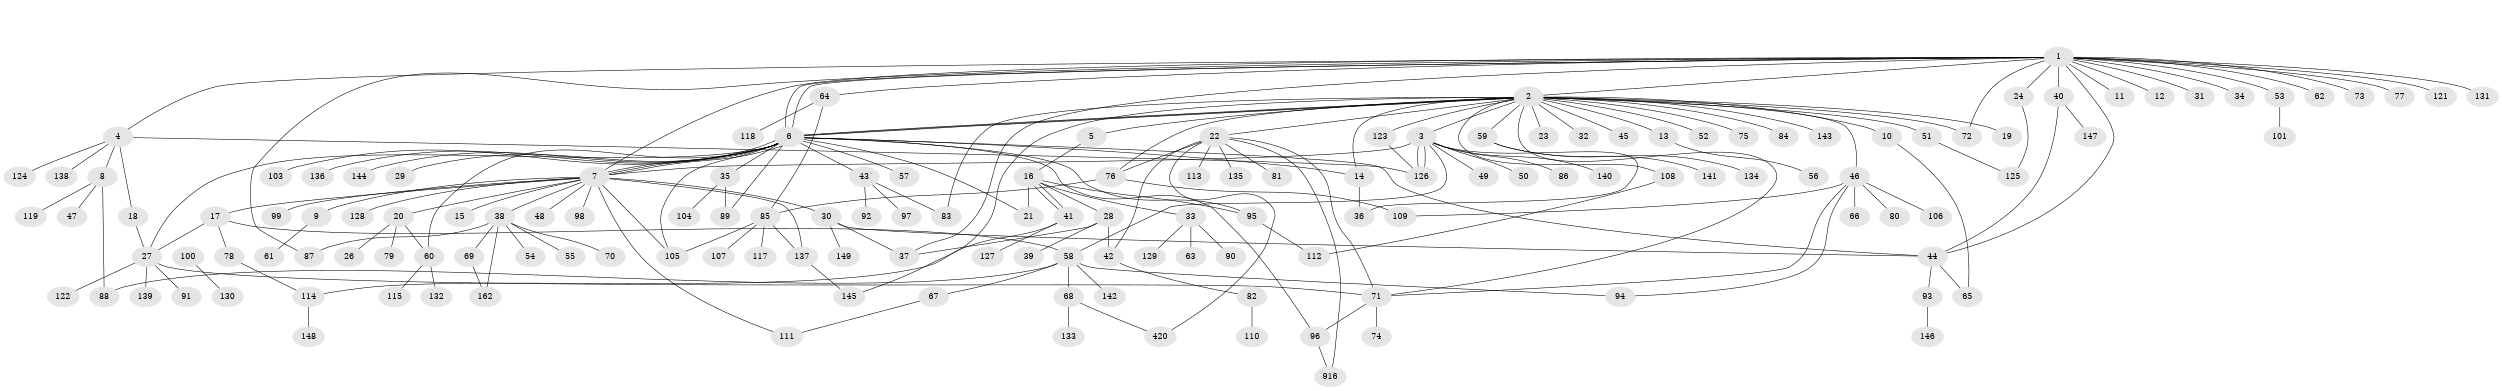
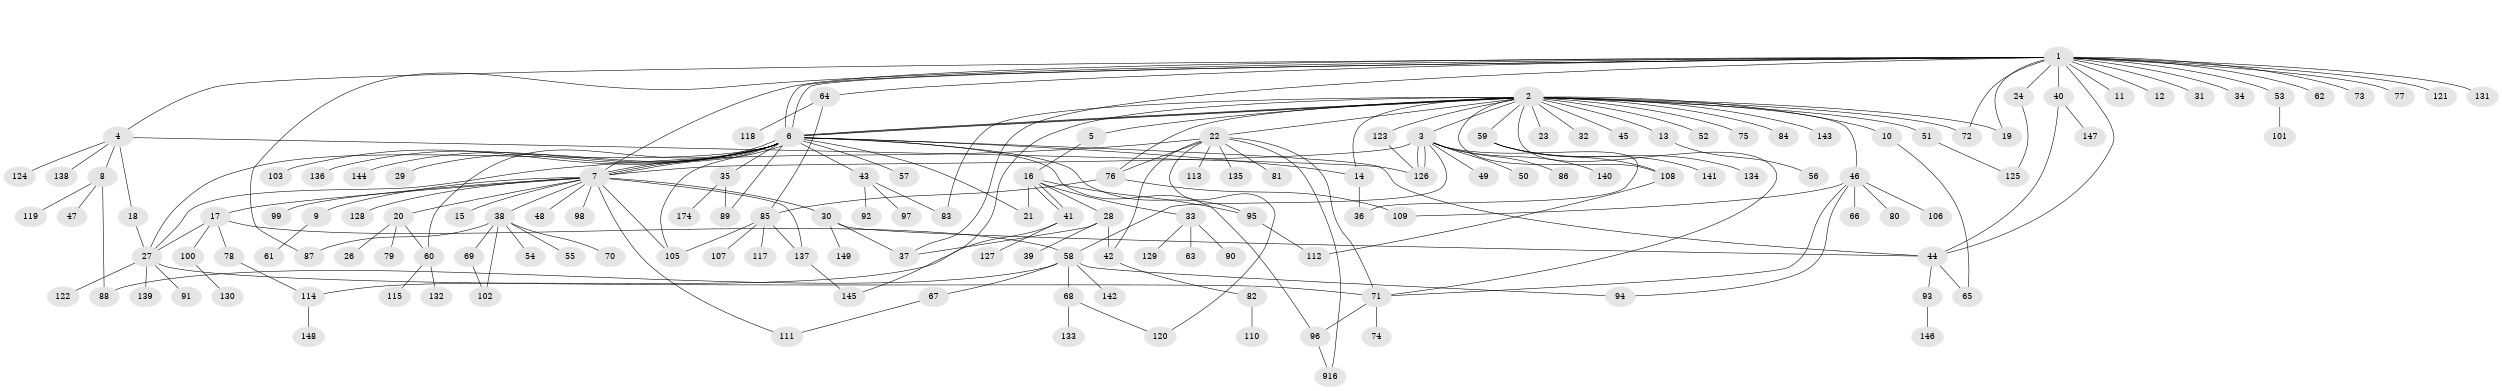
(1794, 77) -> (1998, 88)
none -> (1575, 157)
none -> (587, 166)
(684, 217) -> (684, 217)
none -> (202, 237)
(485, 297) -> (485, 297)
(1160, 337) -> (1160, 337)
